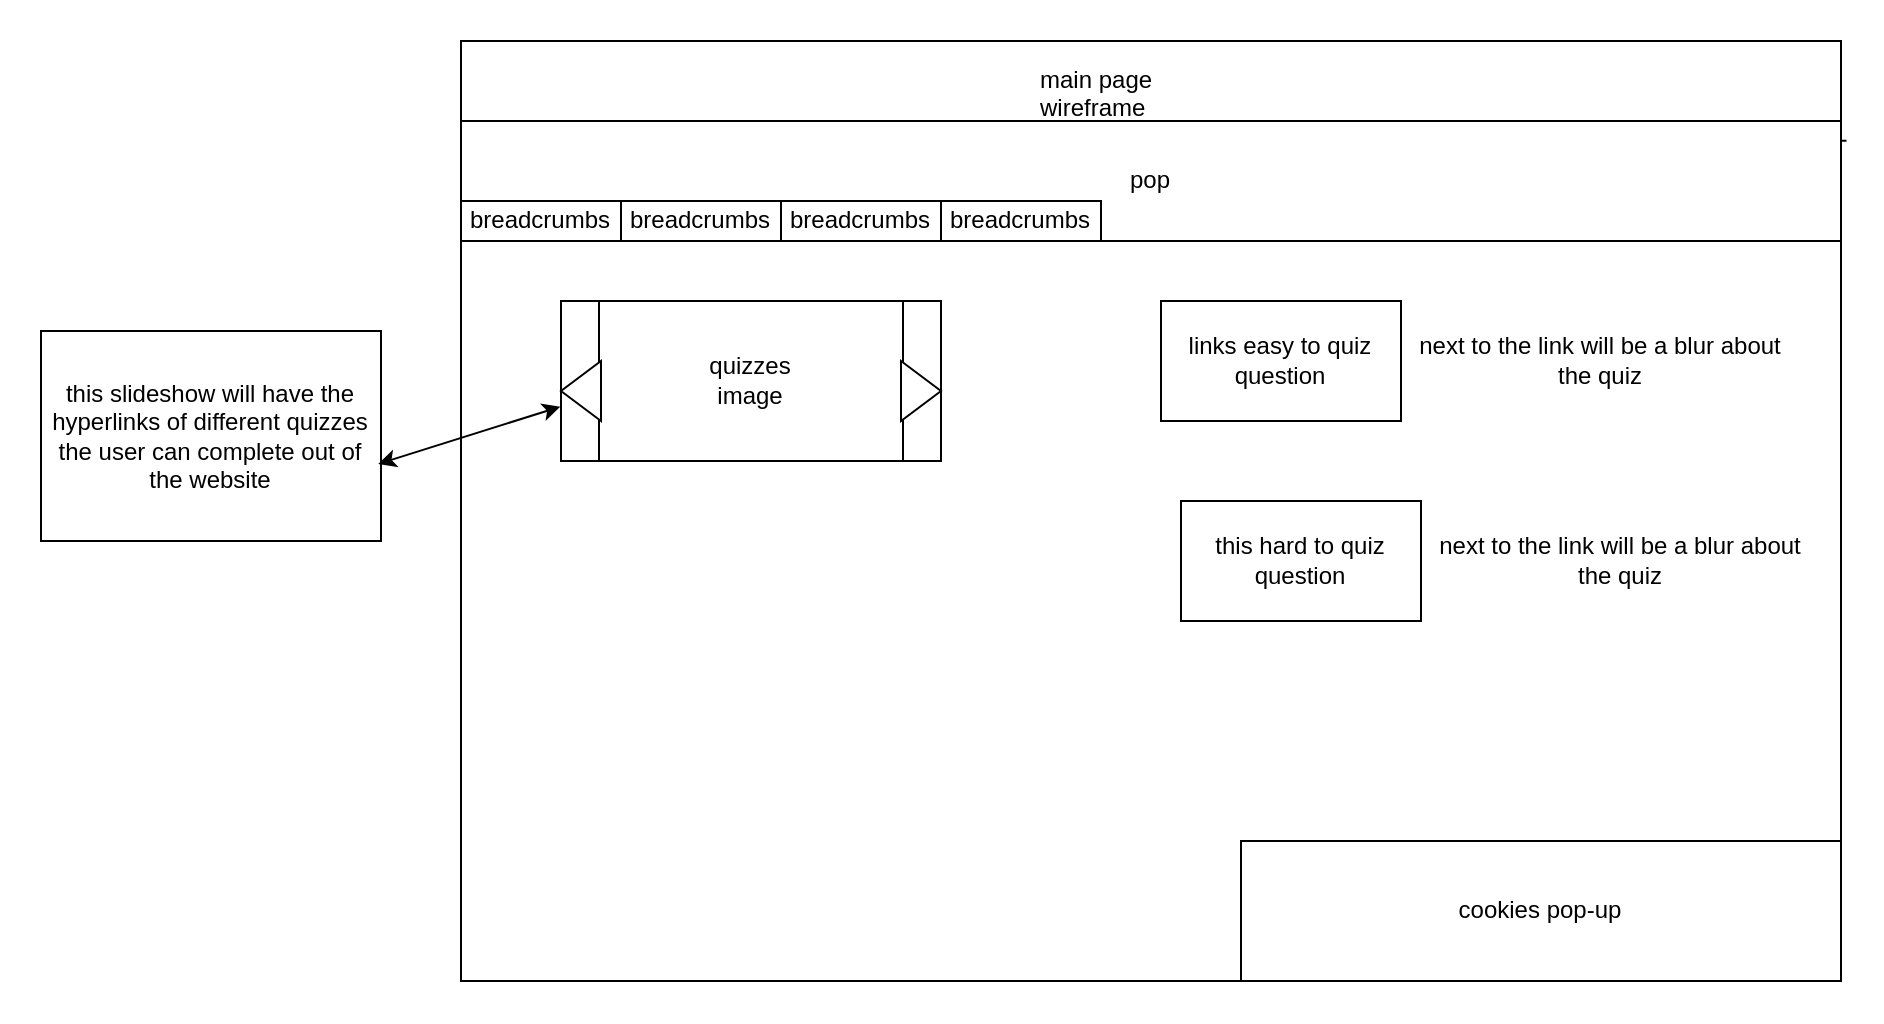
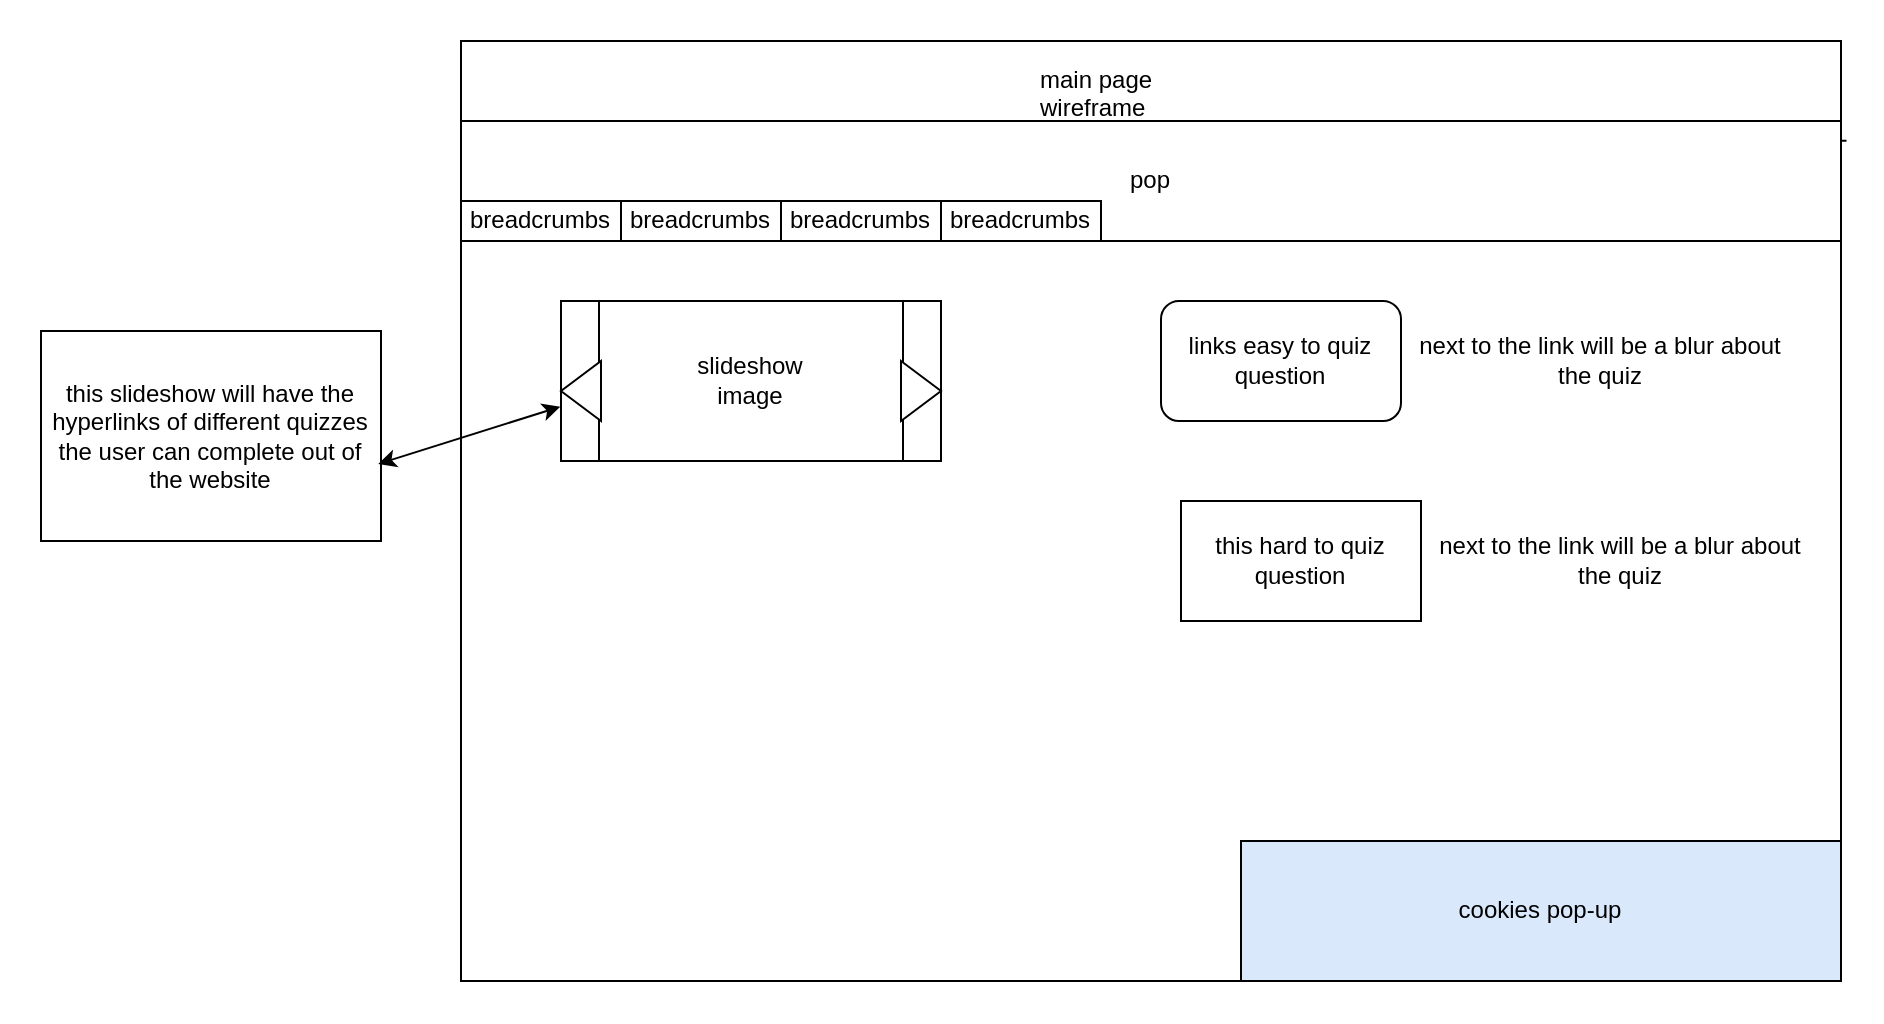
(1281, 361) -> (1281, 361)
(751, 381) -> (751, 381)
(1541, 911) -> (1541, 911)
